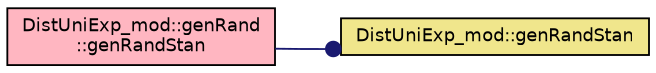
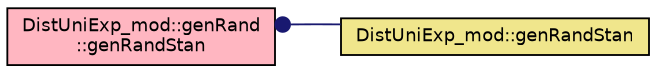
(301, 49) -> (316, 24)
